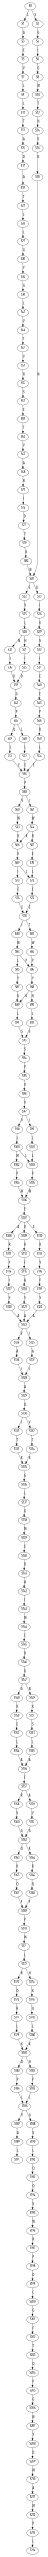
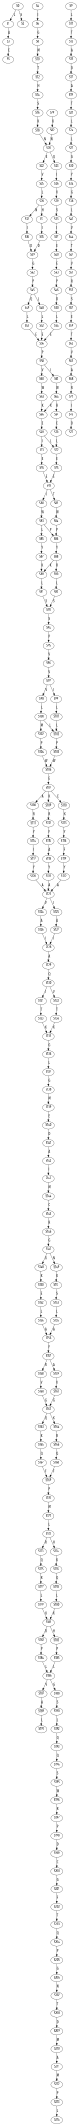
(38, 32) -> none
(23, 77) -> none
(24, 534) -> none
